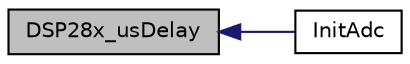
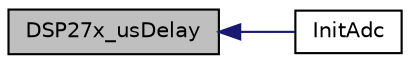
(114, 32) -> (114, 32)
